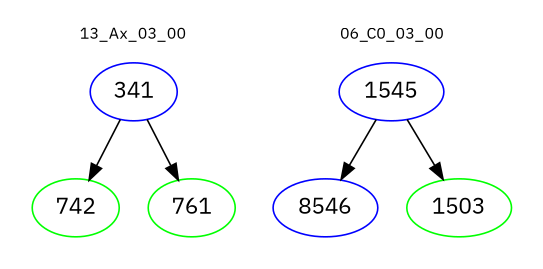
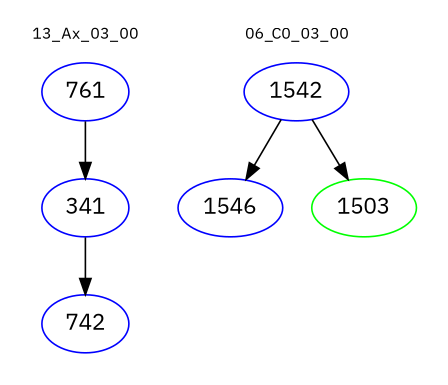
(392, 92) -> (296, 92)
(159, 143) -> (85, 142)
(76, 208) -> (85, 324)
(192, 208) -> (85, 92)
(325, 208) -> (230, 208)
